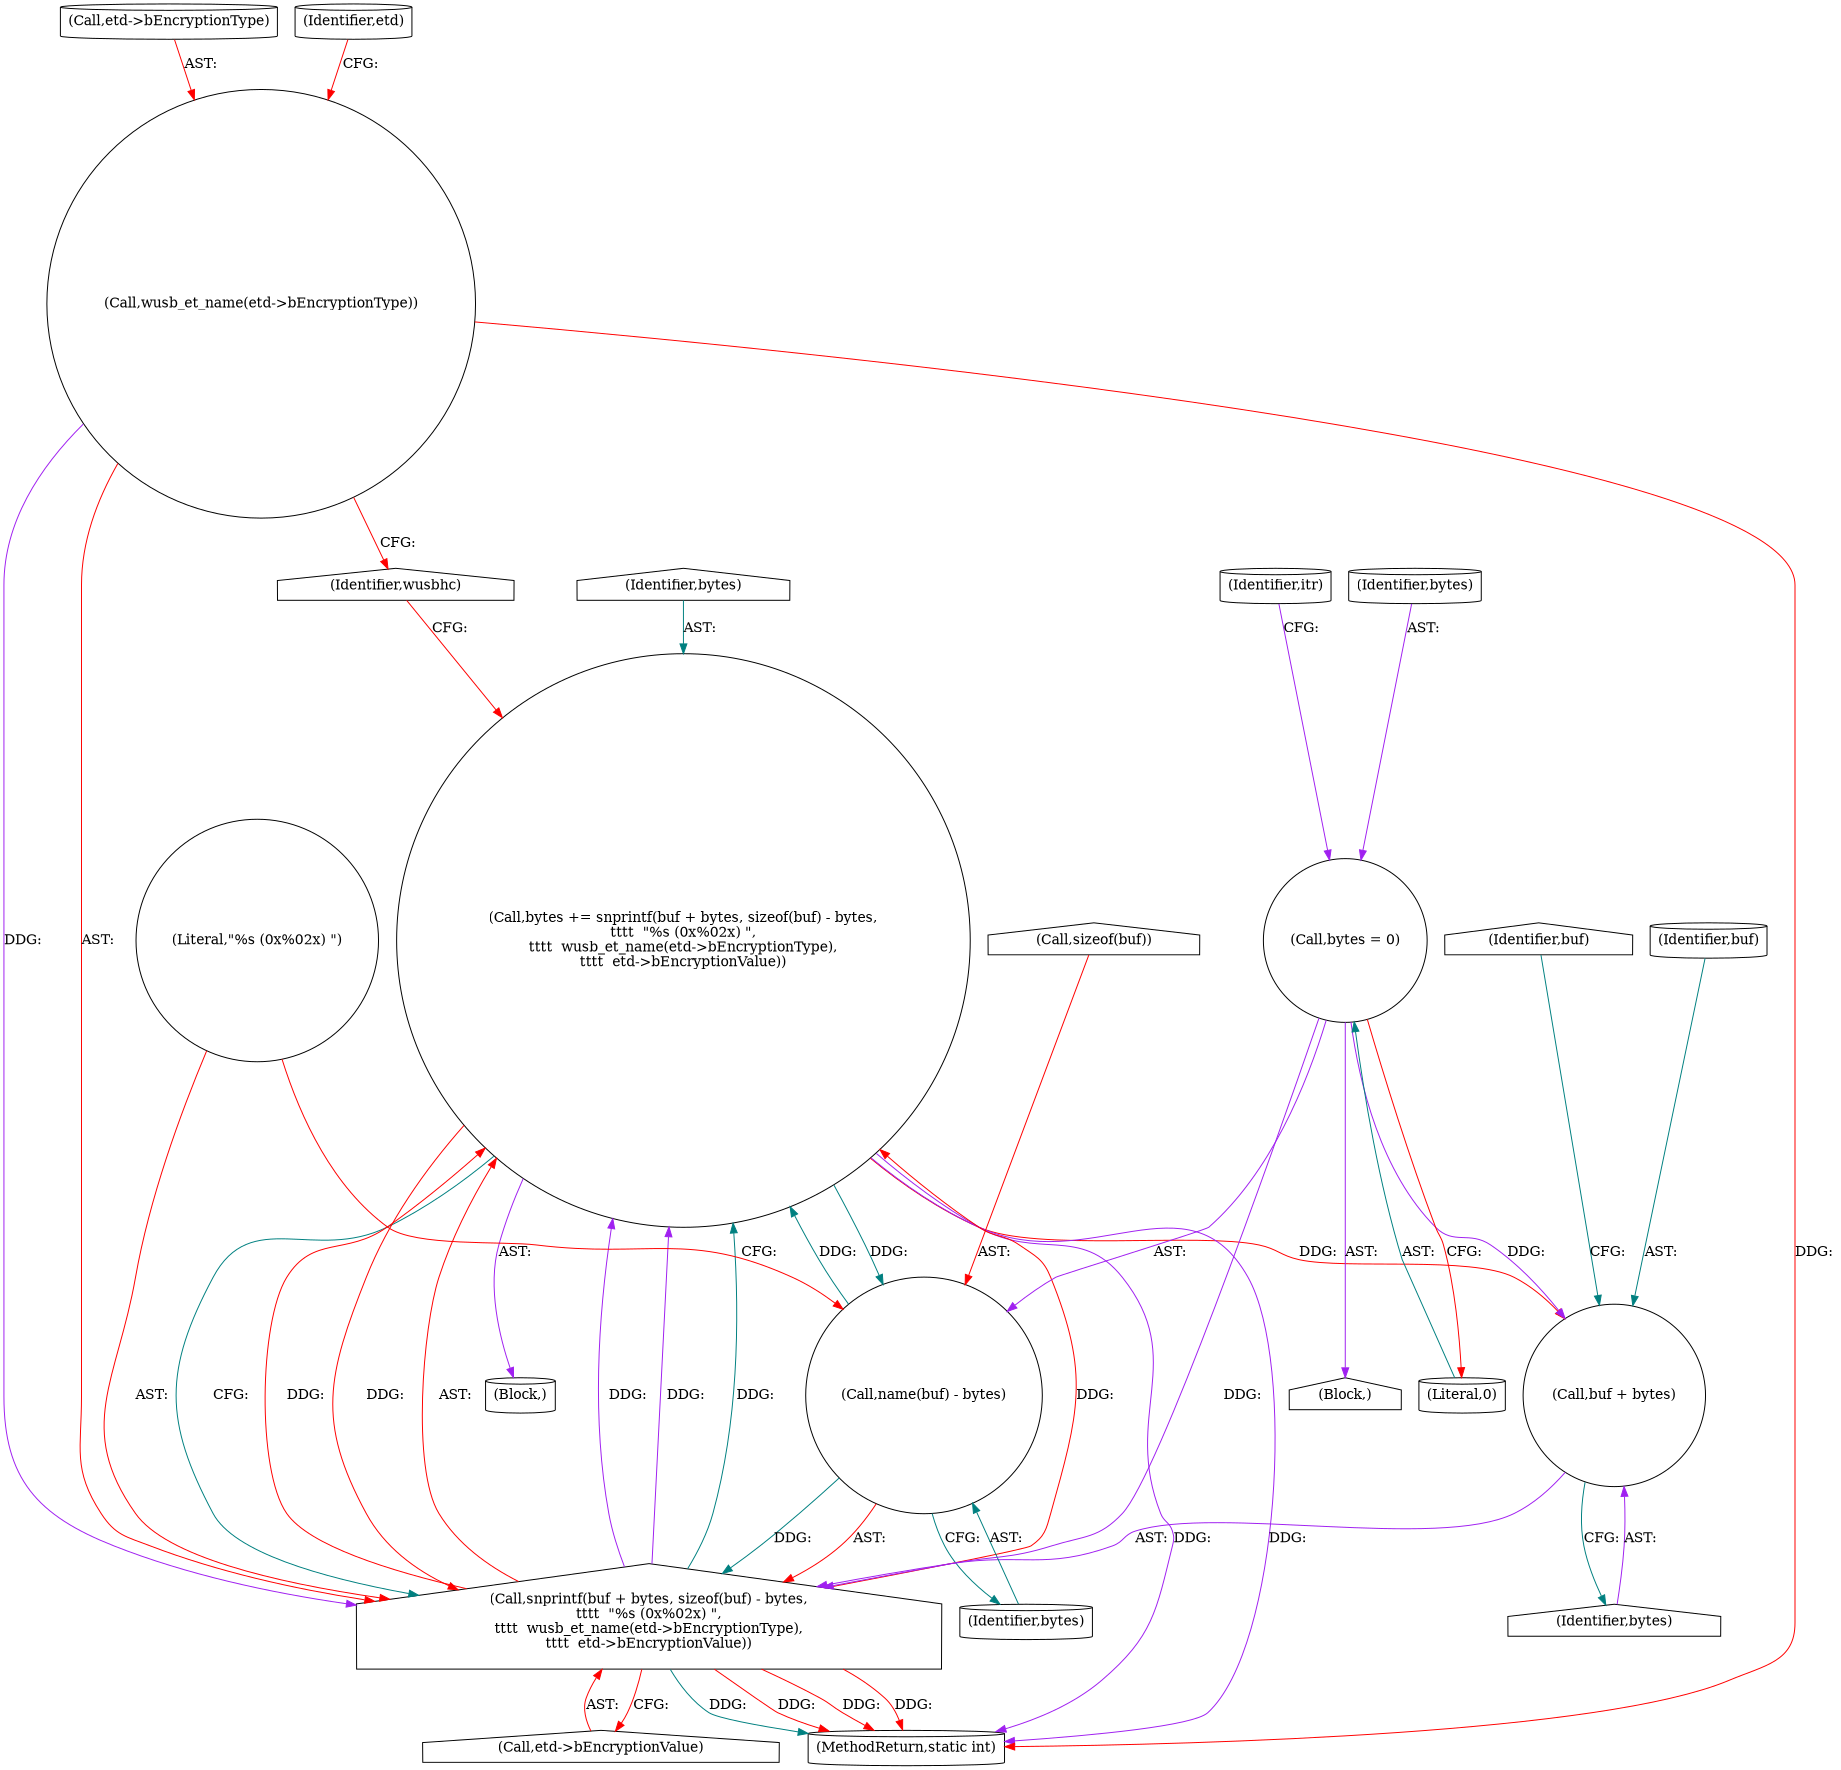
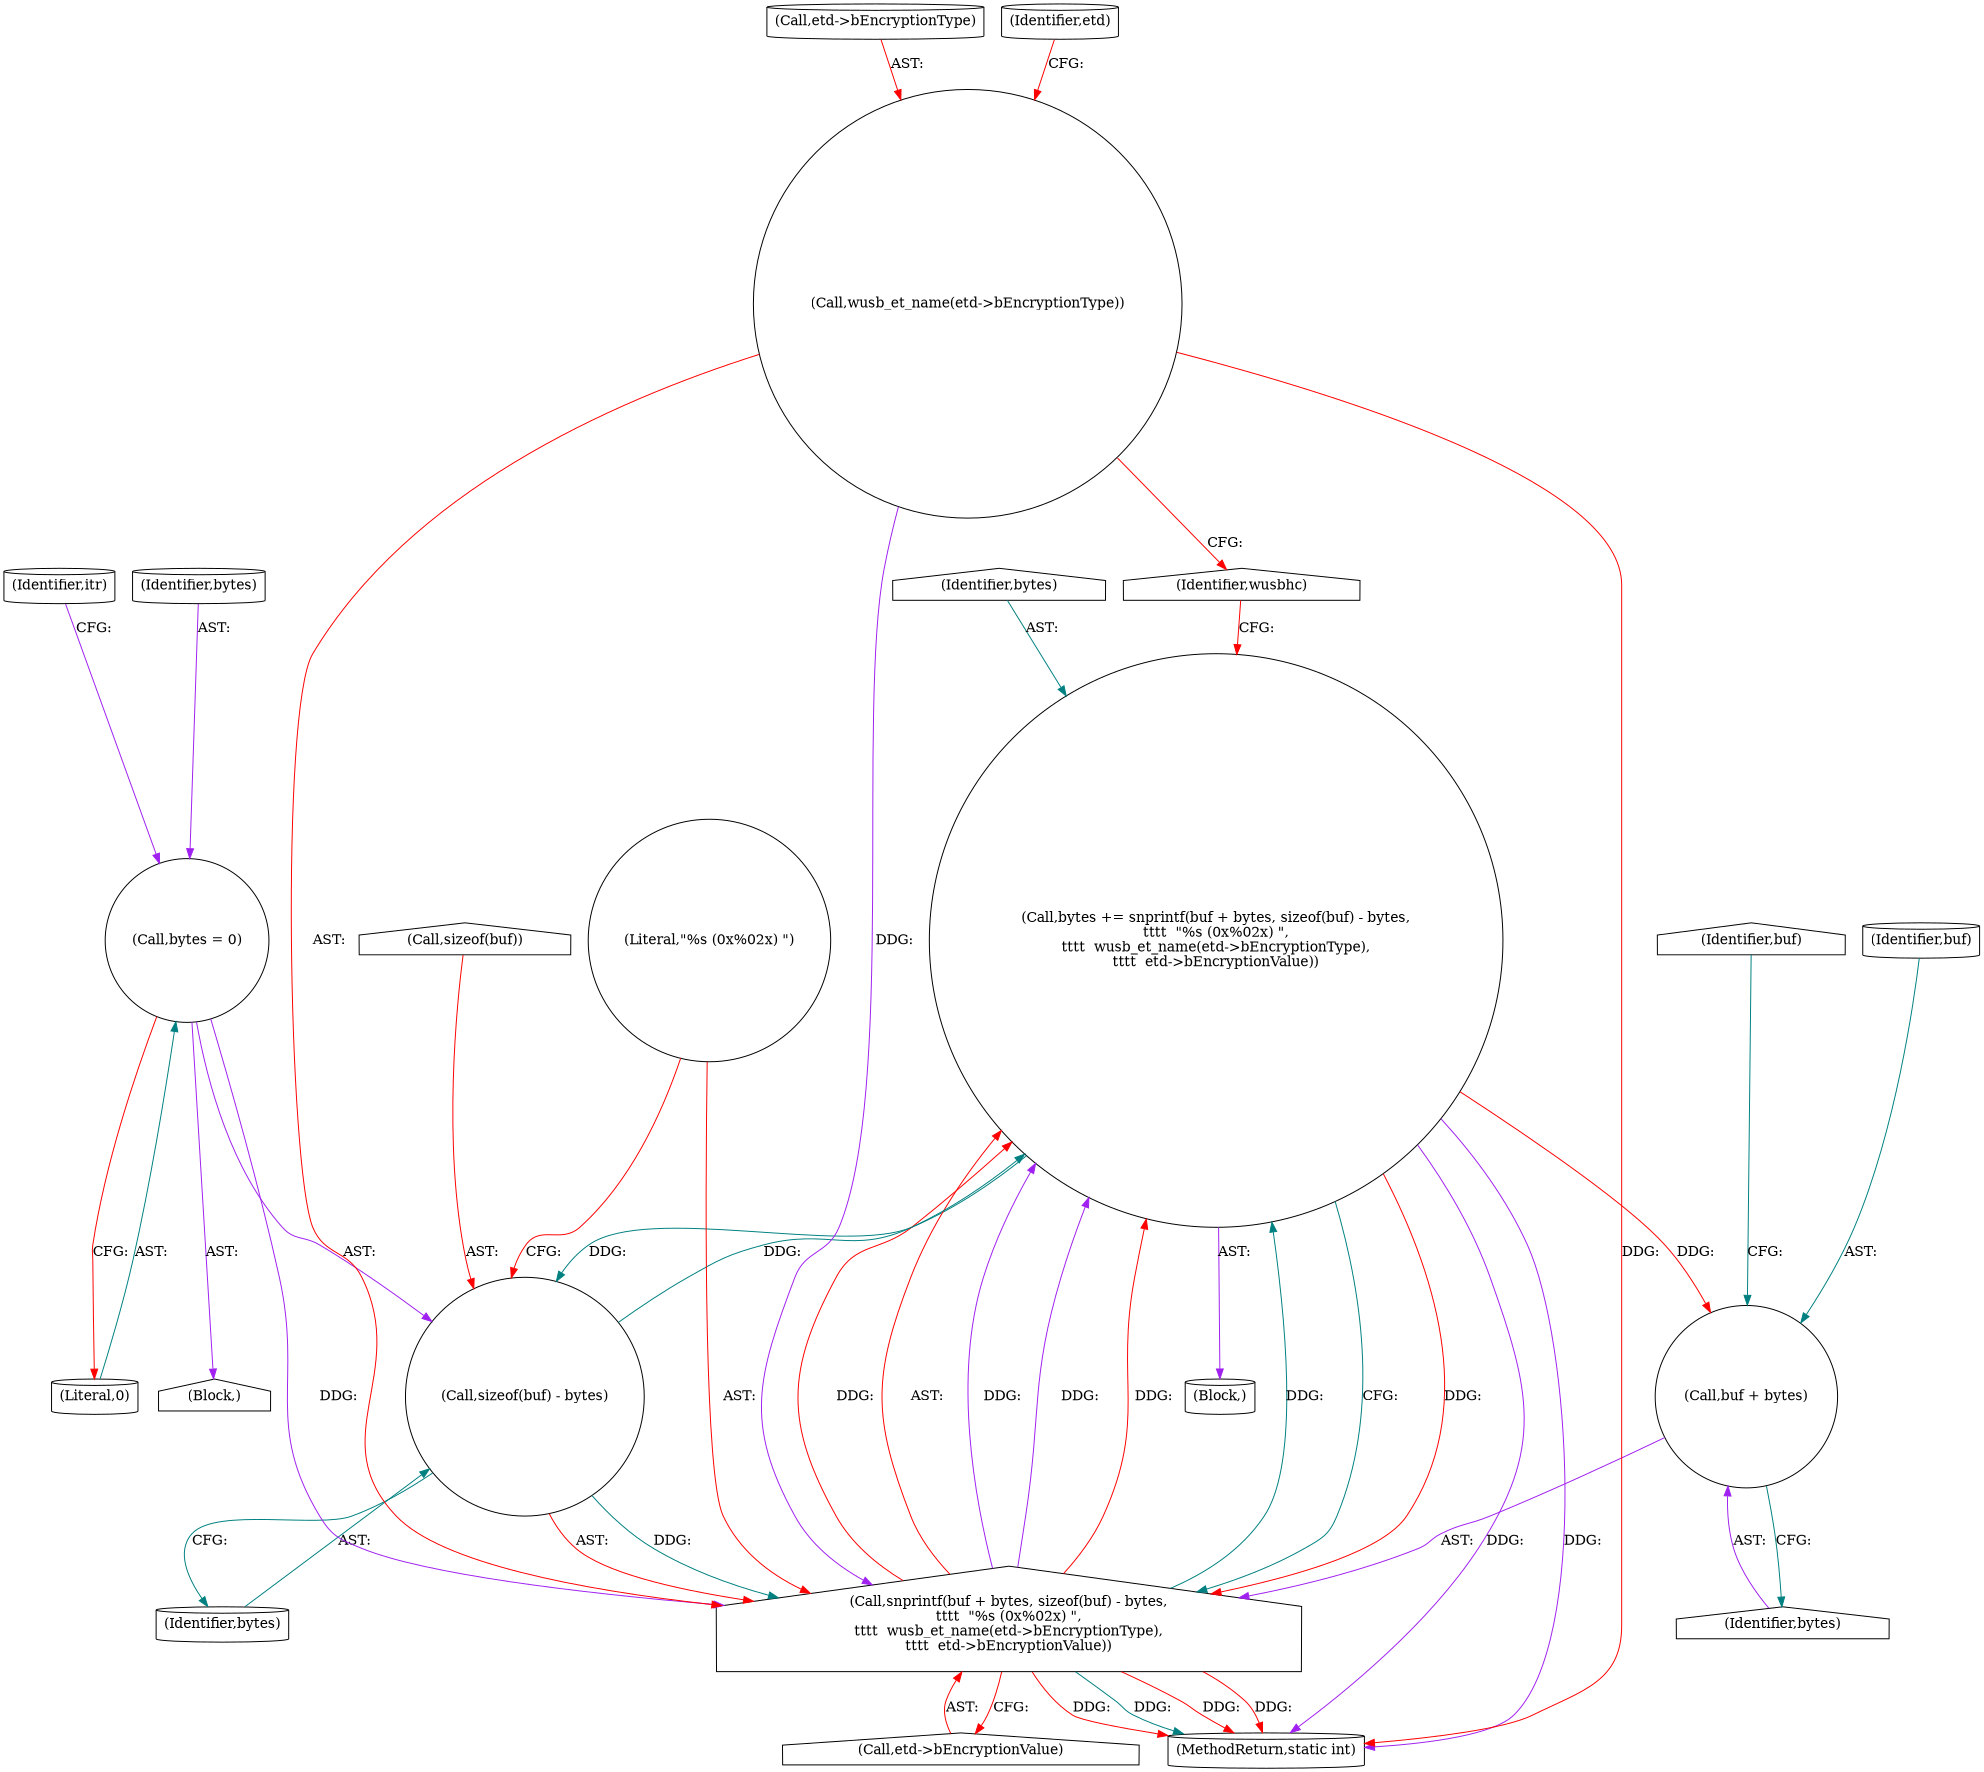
(1413, 1200) -> none
(924, 1395) -> (525, 1397)
